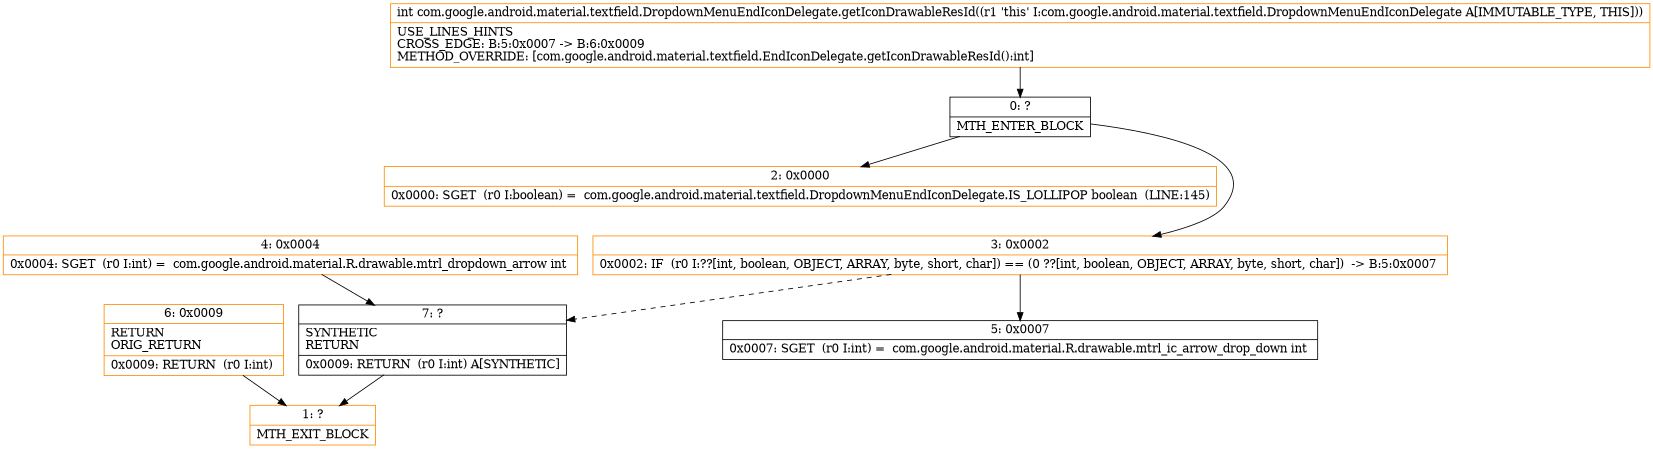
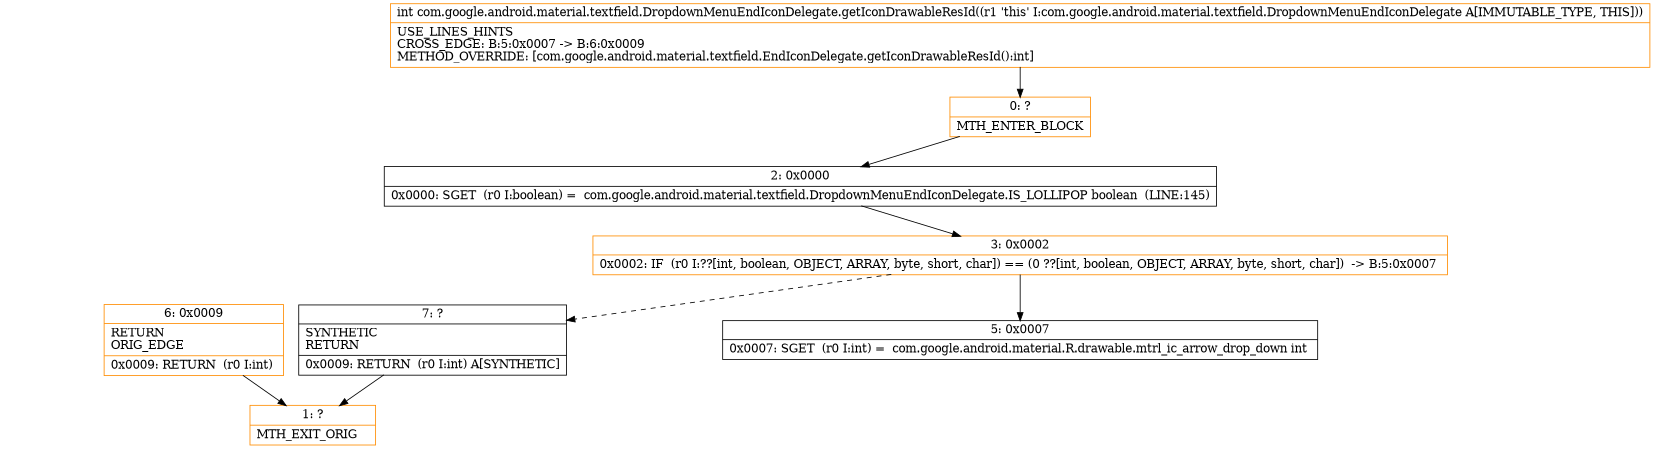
(1020, 117) -> (1020, 117)
(1214, 157) -> (907, 220)
(800, 186) -> (800, 186)
(290, 255) -> none
(156, 345) -> (148, 345)
(313, 435) -> (307, 435)
